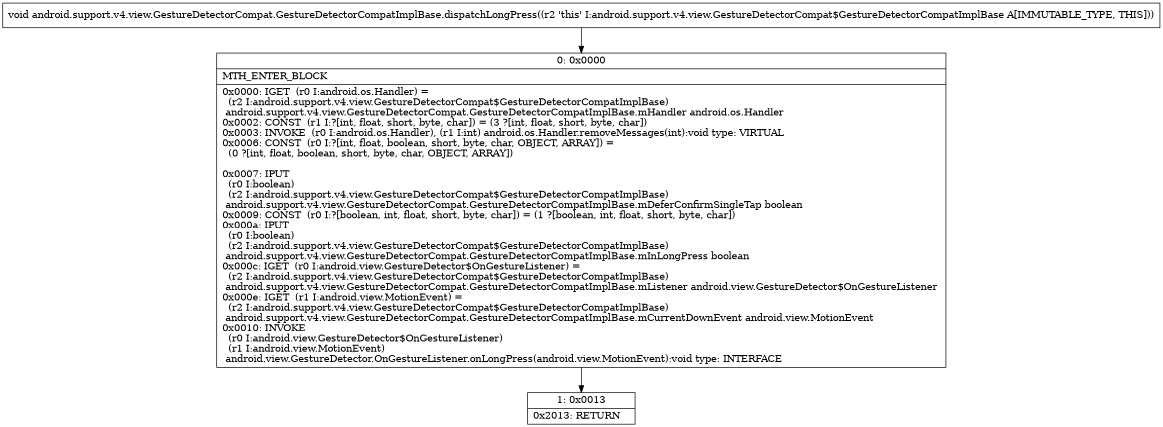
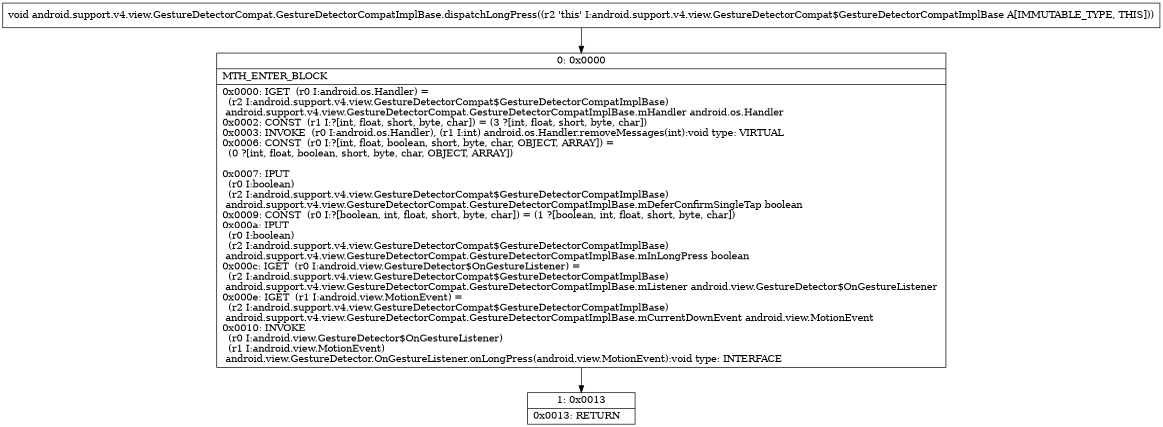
(581, 416) -> (581, 416)
